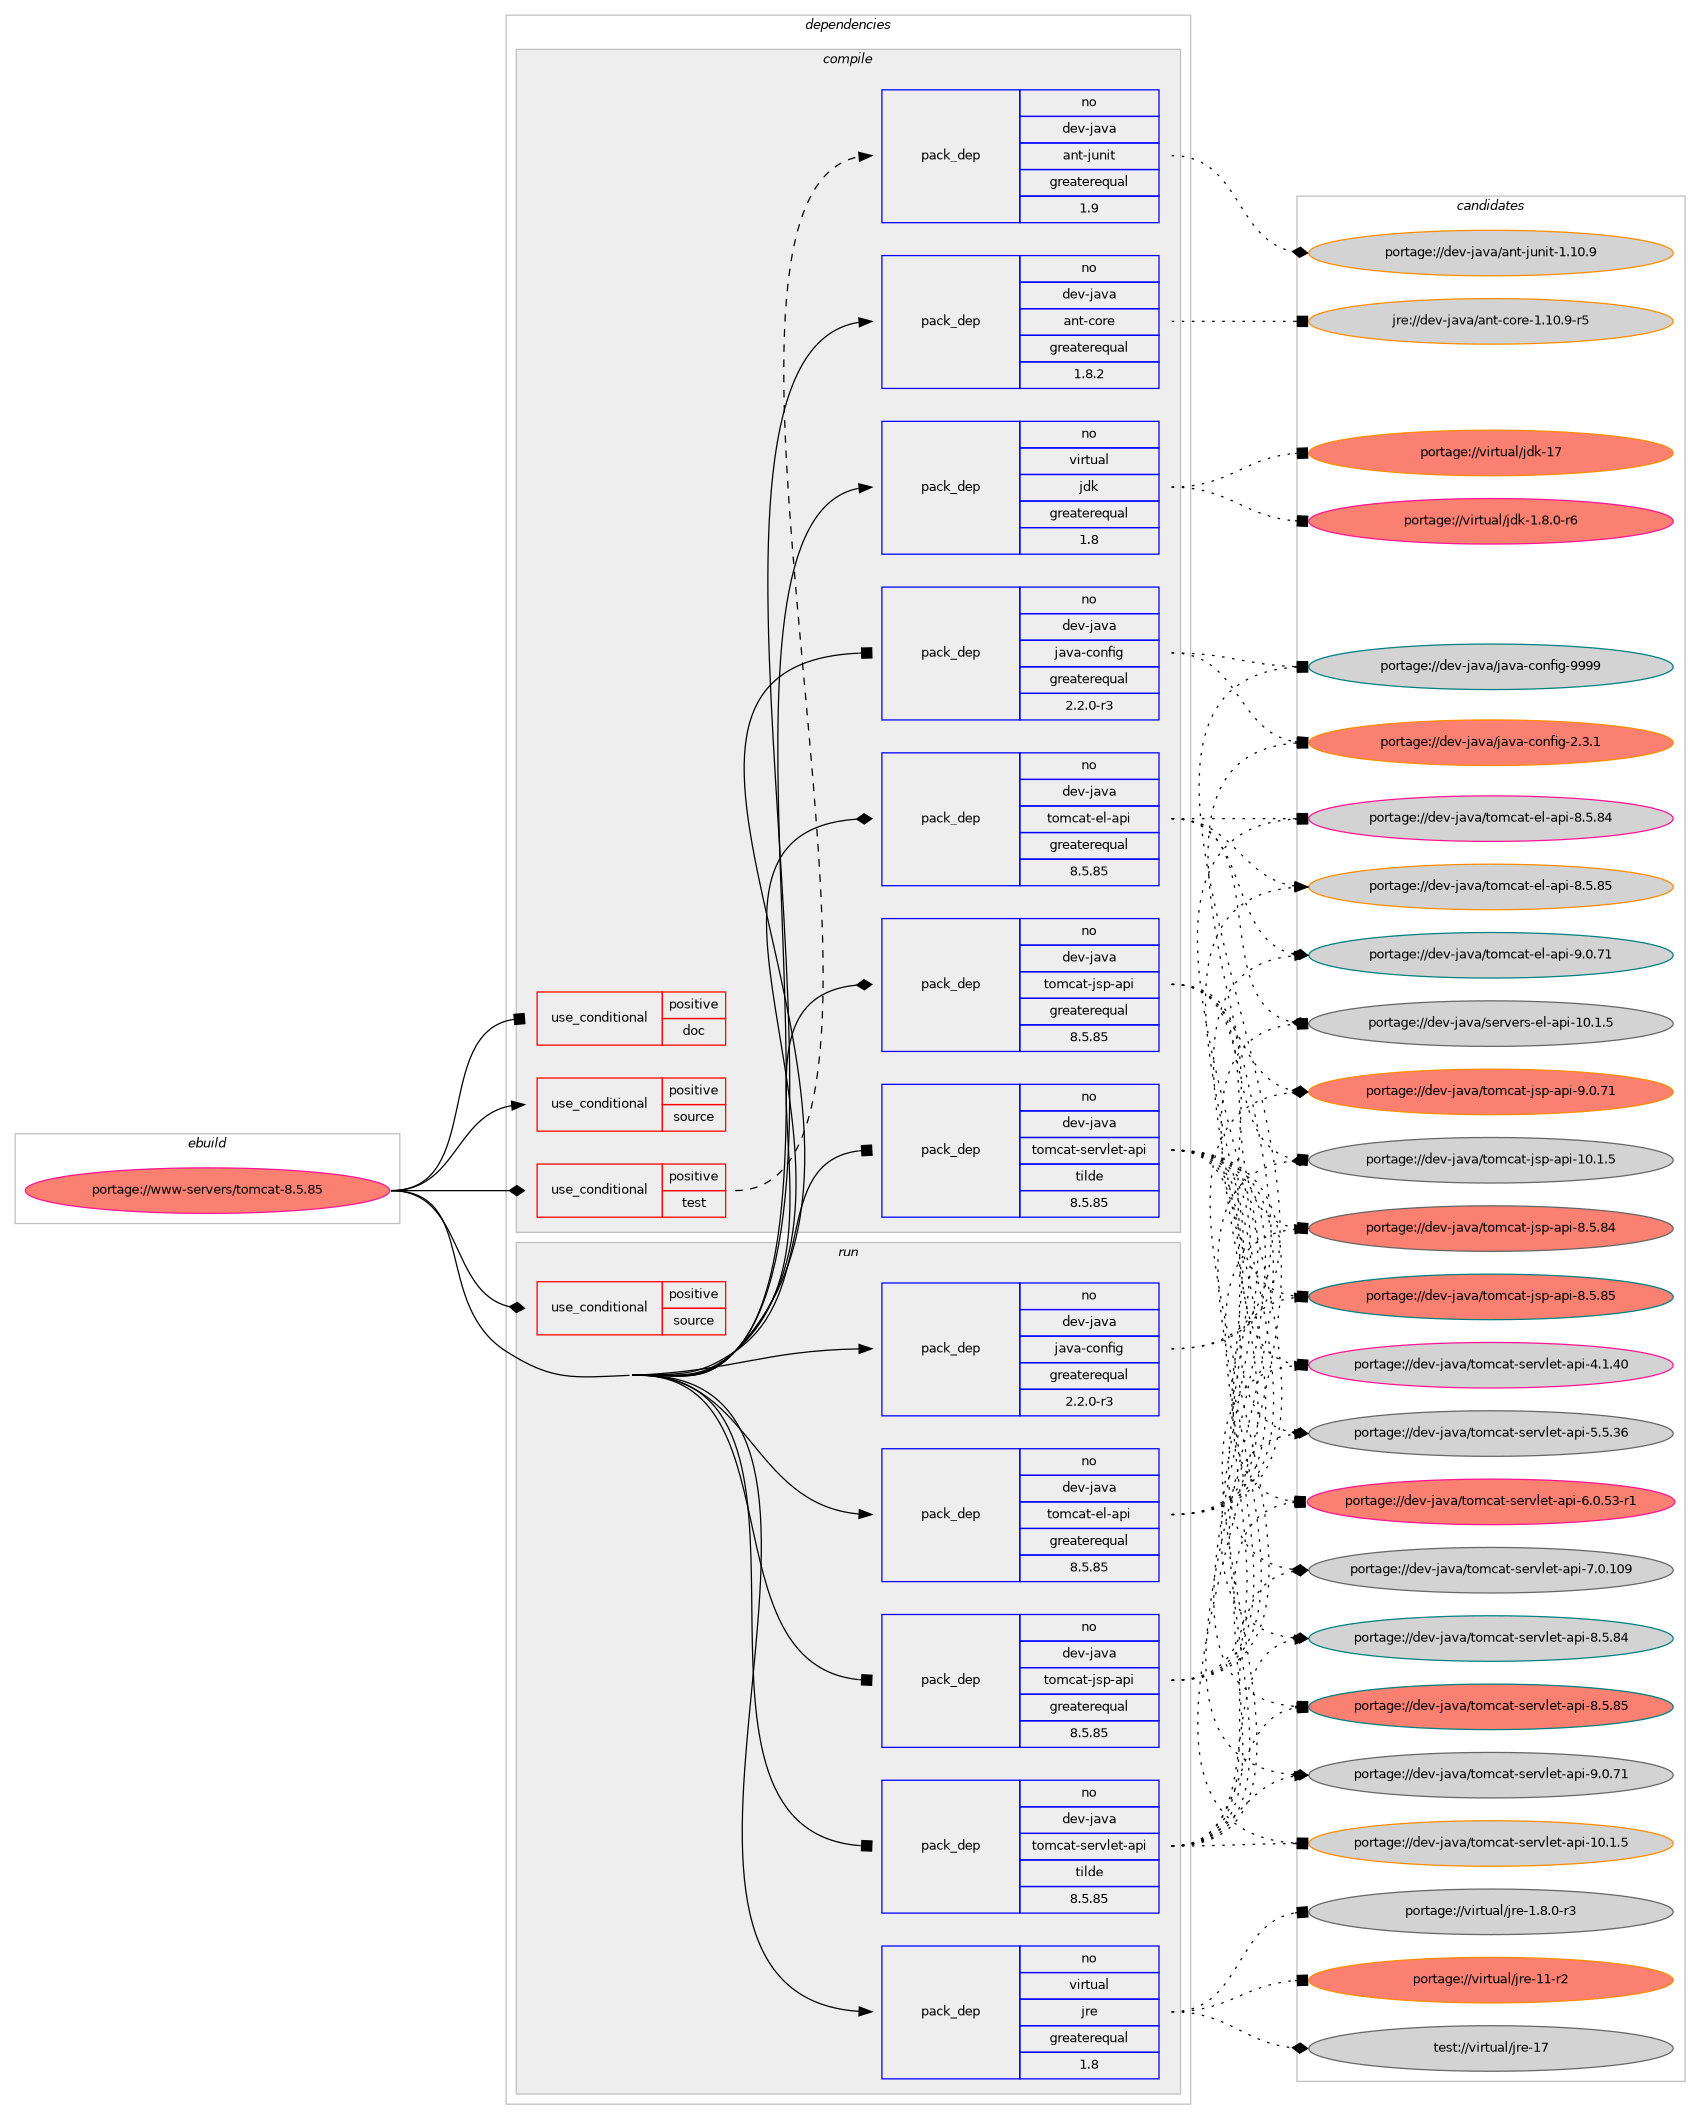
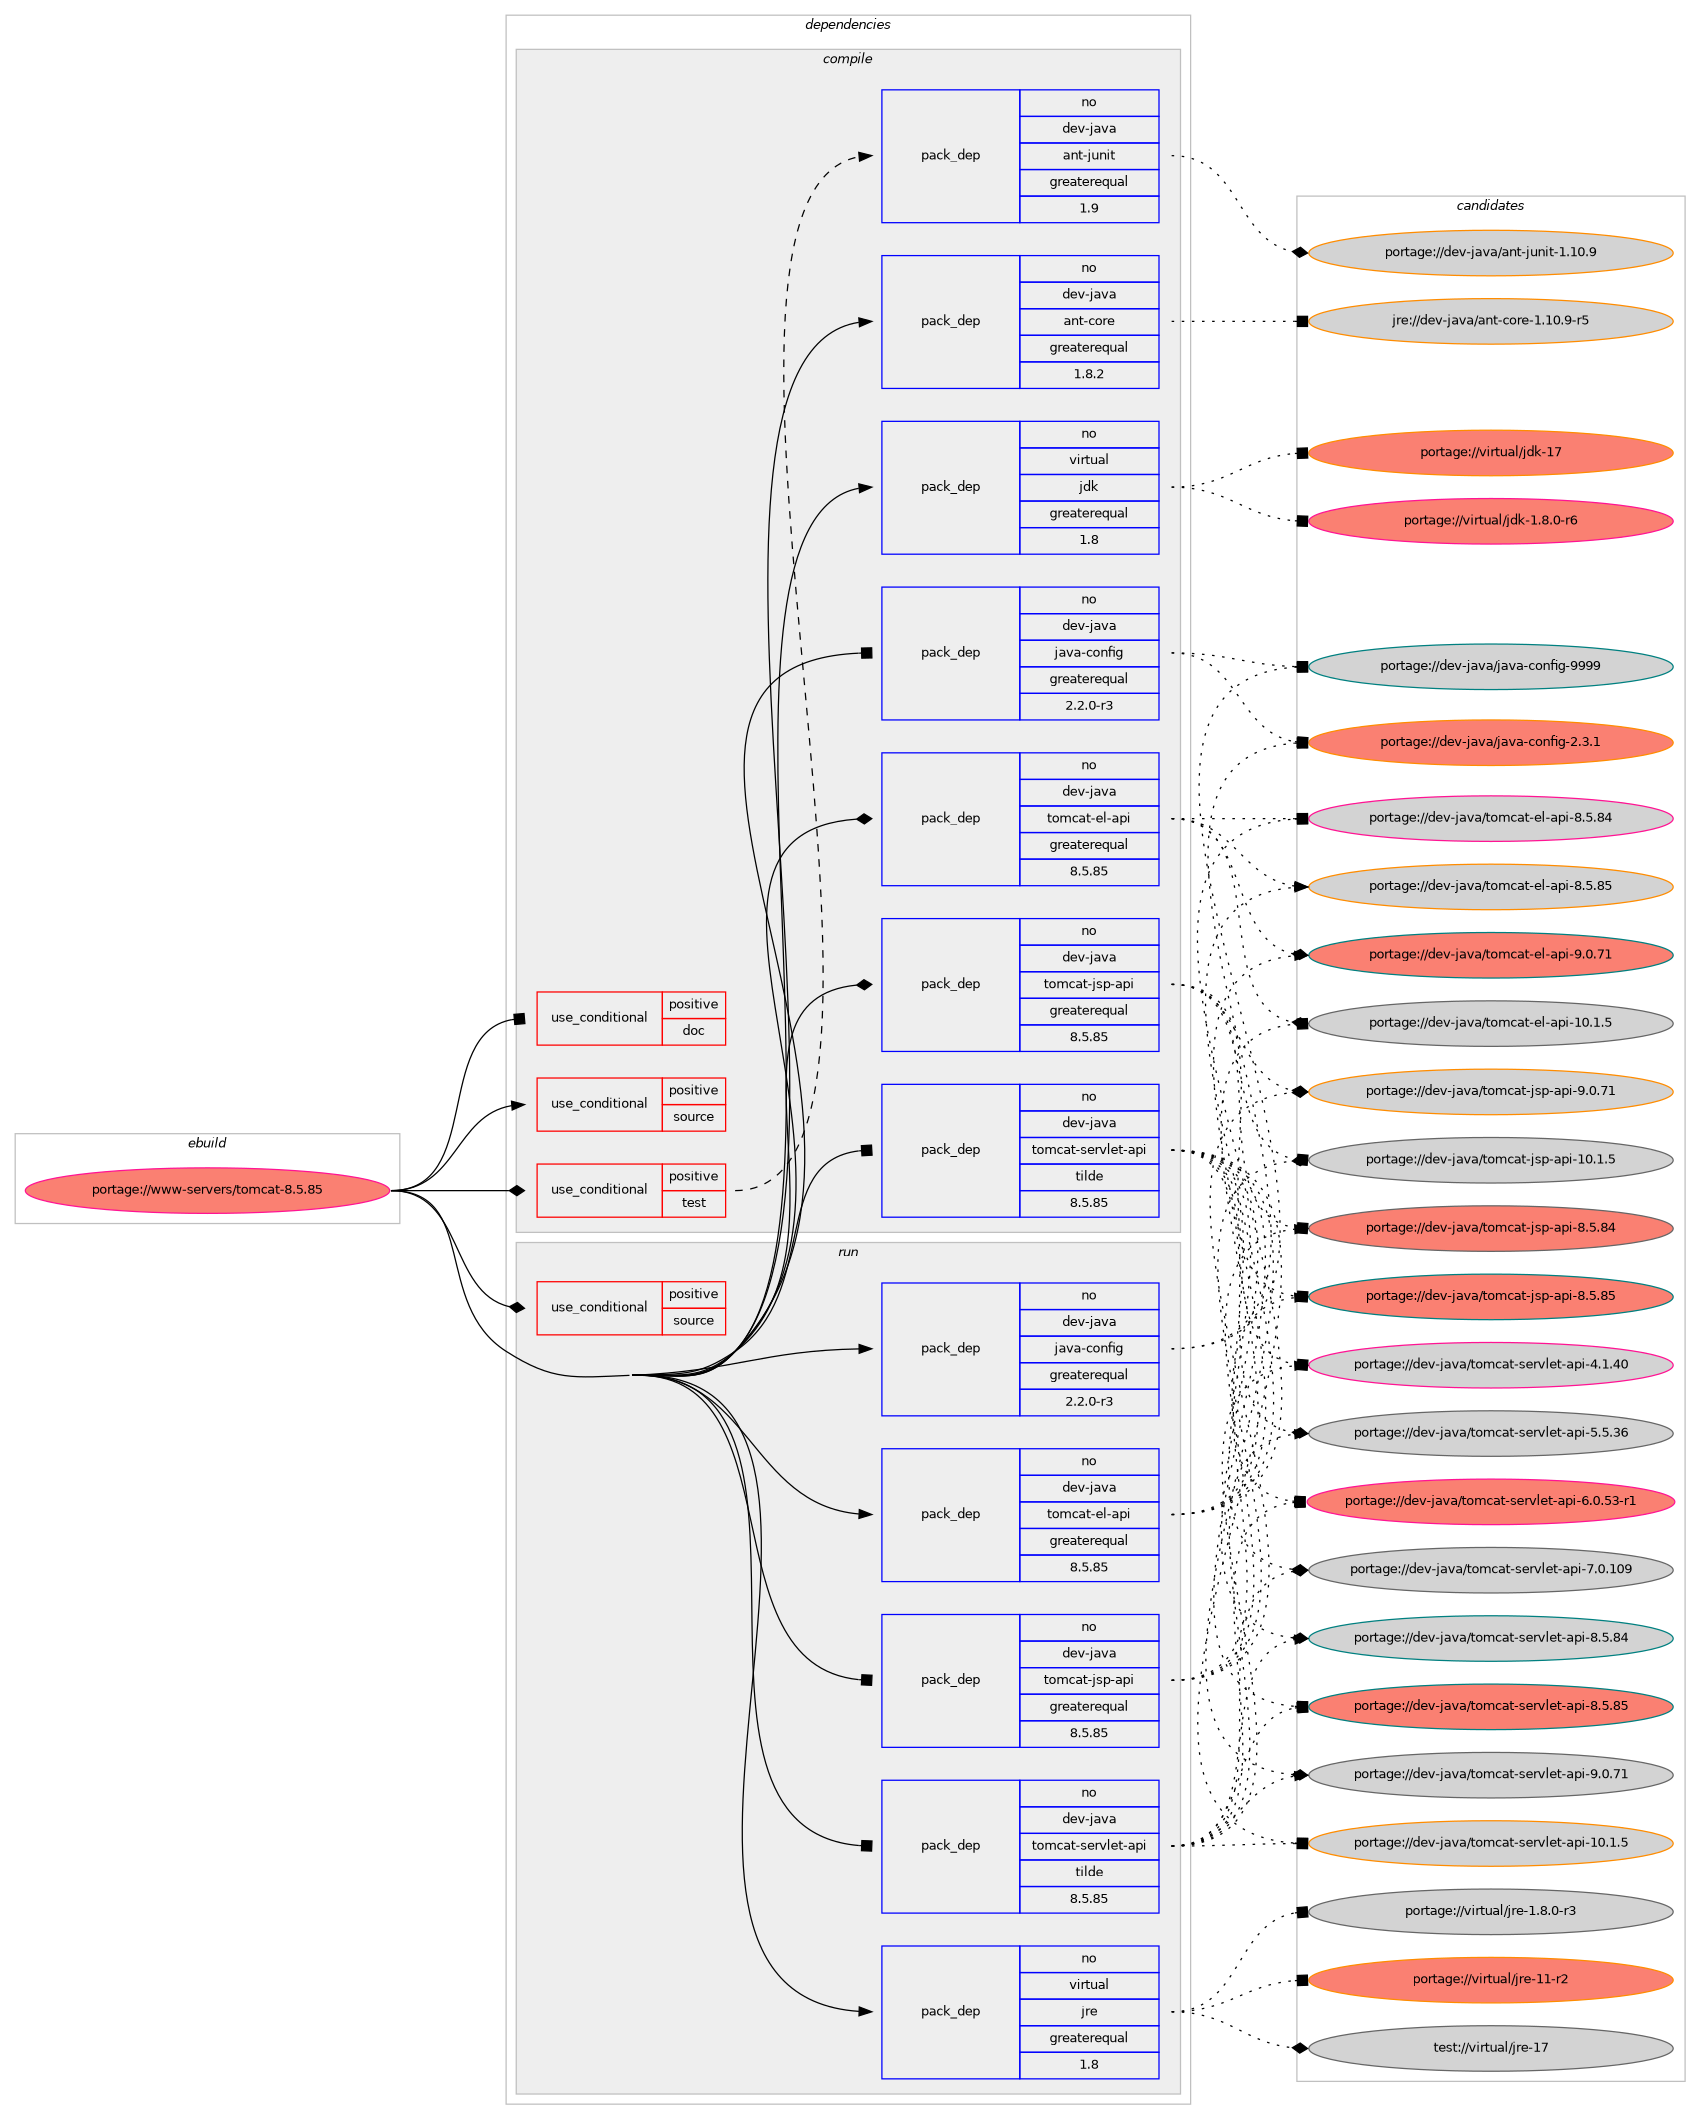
(1491, 955) -> (1491, 955)
(1491, 1024) -> (1491, 1024)
(1491, 1092) -> (1491, 1092)
